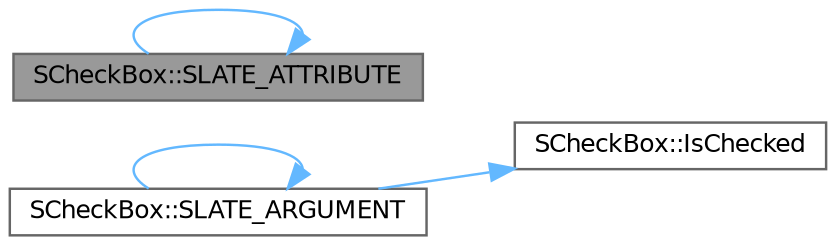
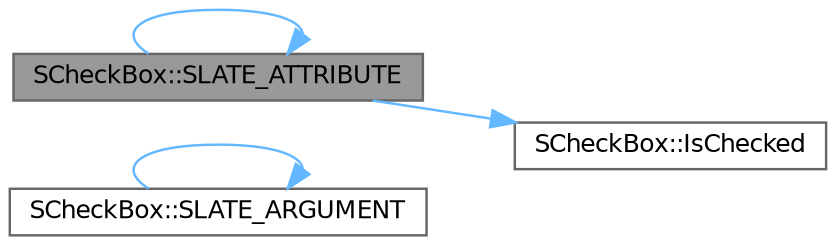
(434, 180) -> (432, 110)
